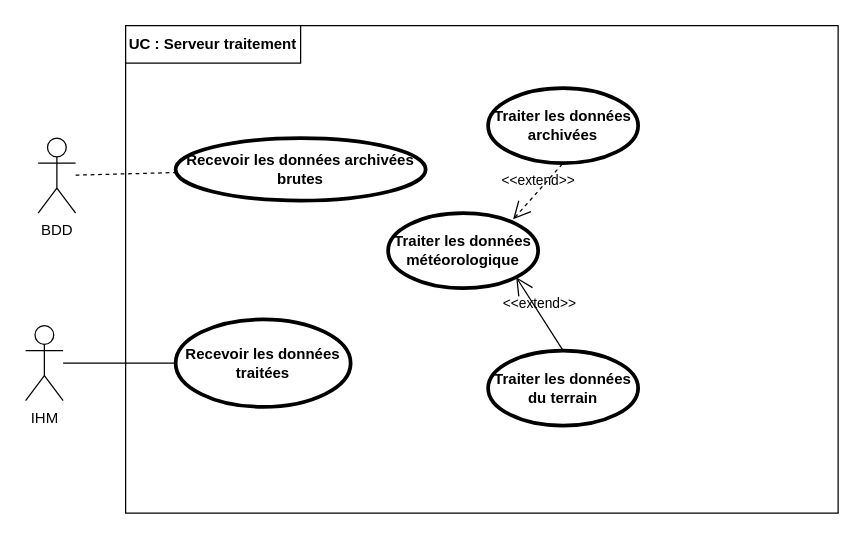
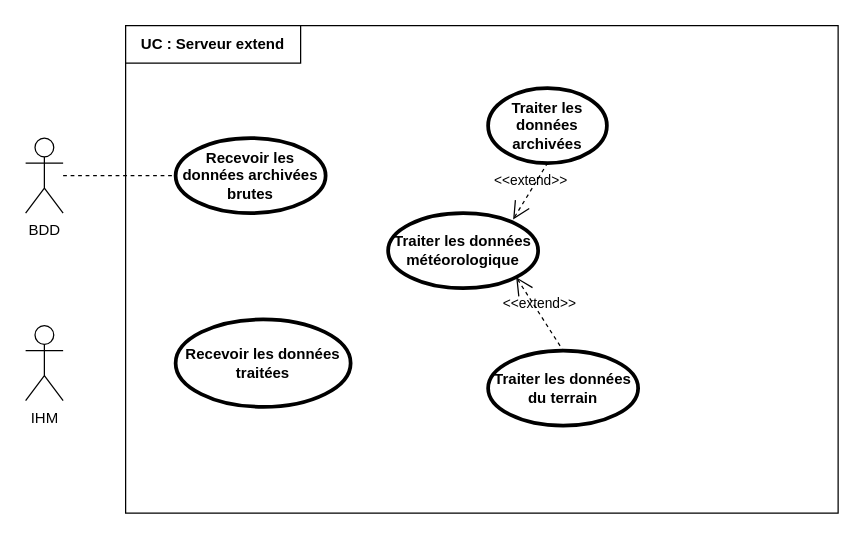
(213, 44) -> (213, 44)
(563, 126) -> (548, 126)
(301, 169) -> (251, 176)
(57, 176) -> (44, 176)
(540, 315) -> (540, 315)
(119, 363) -> none
